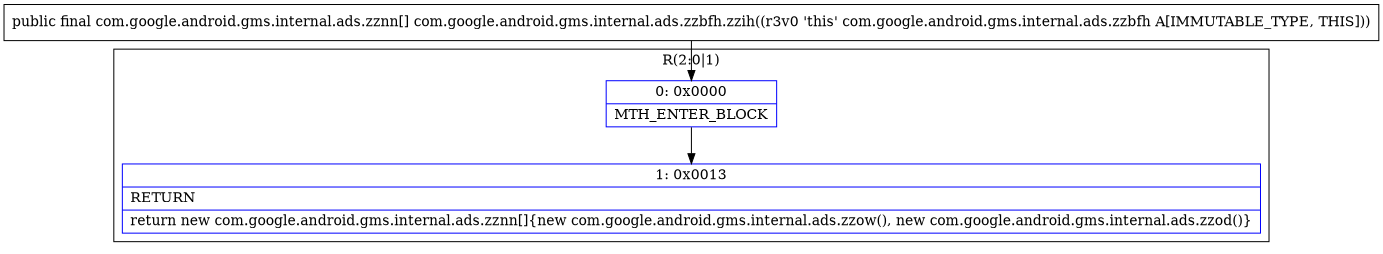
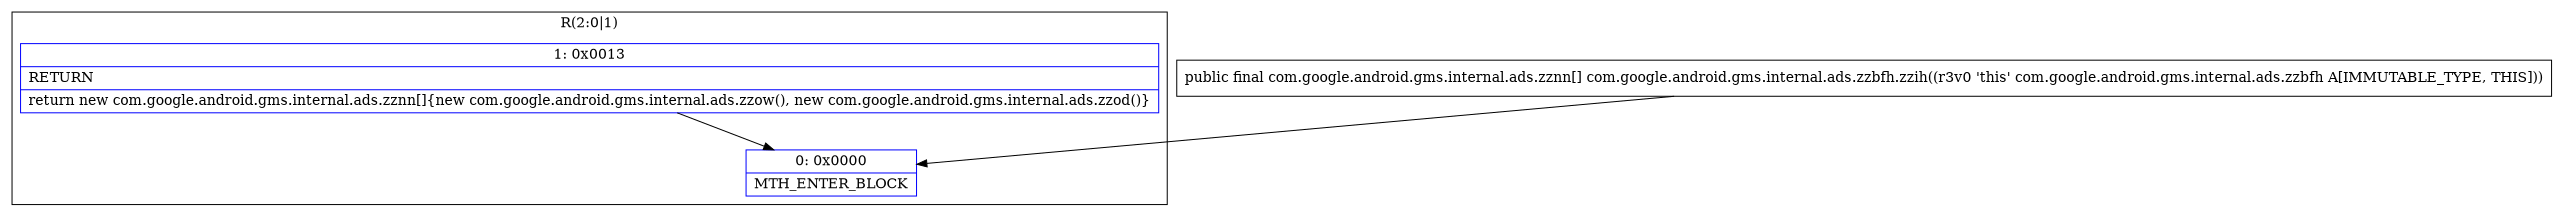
(691, 140) -> (721, 130)
